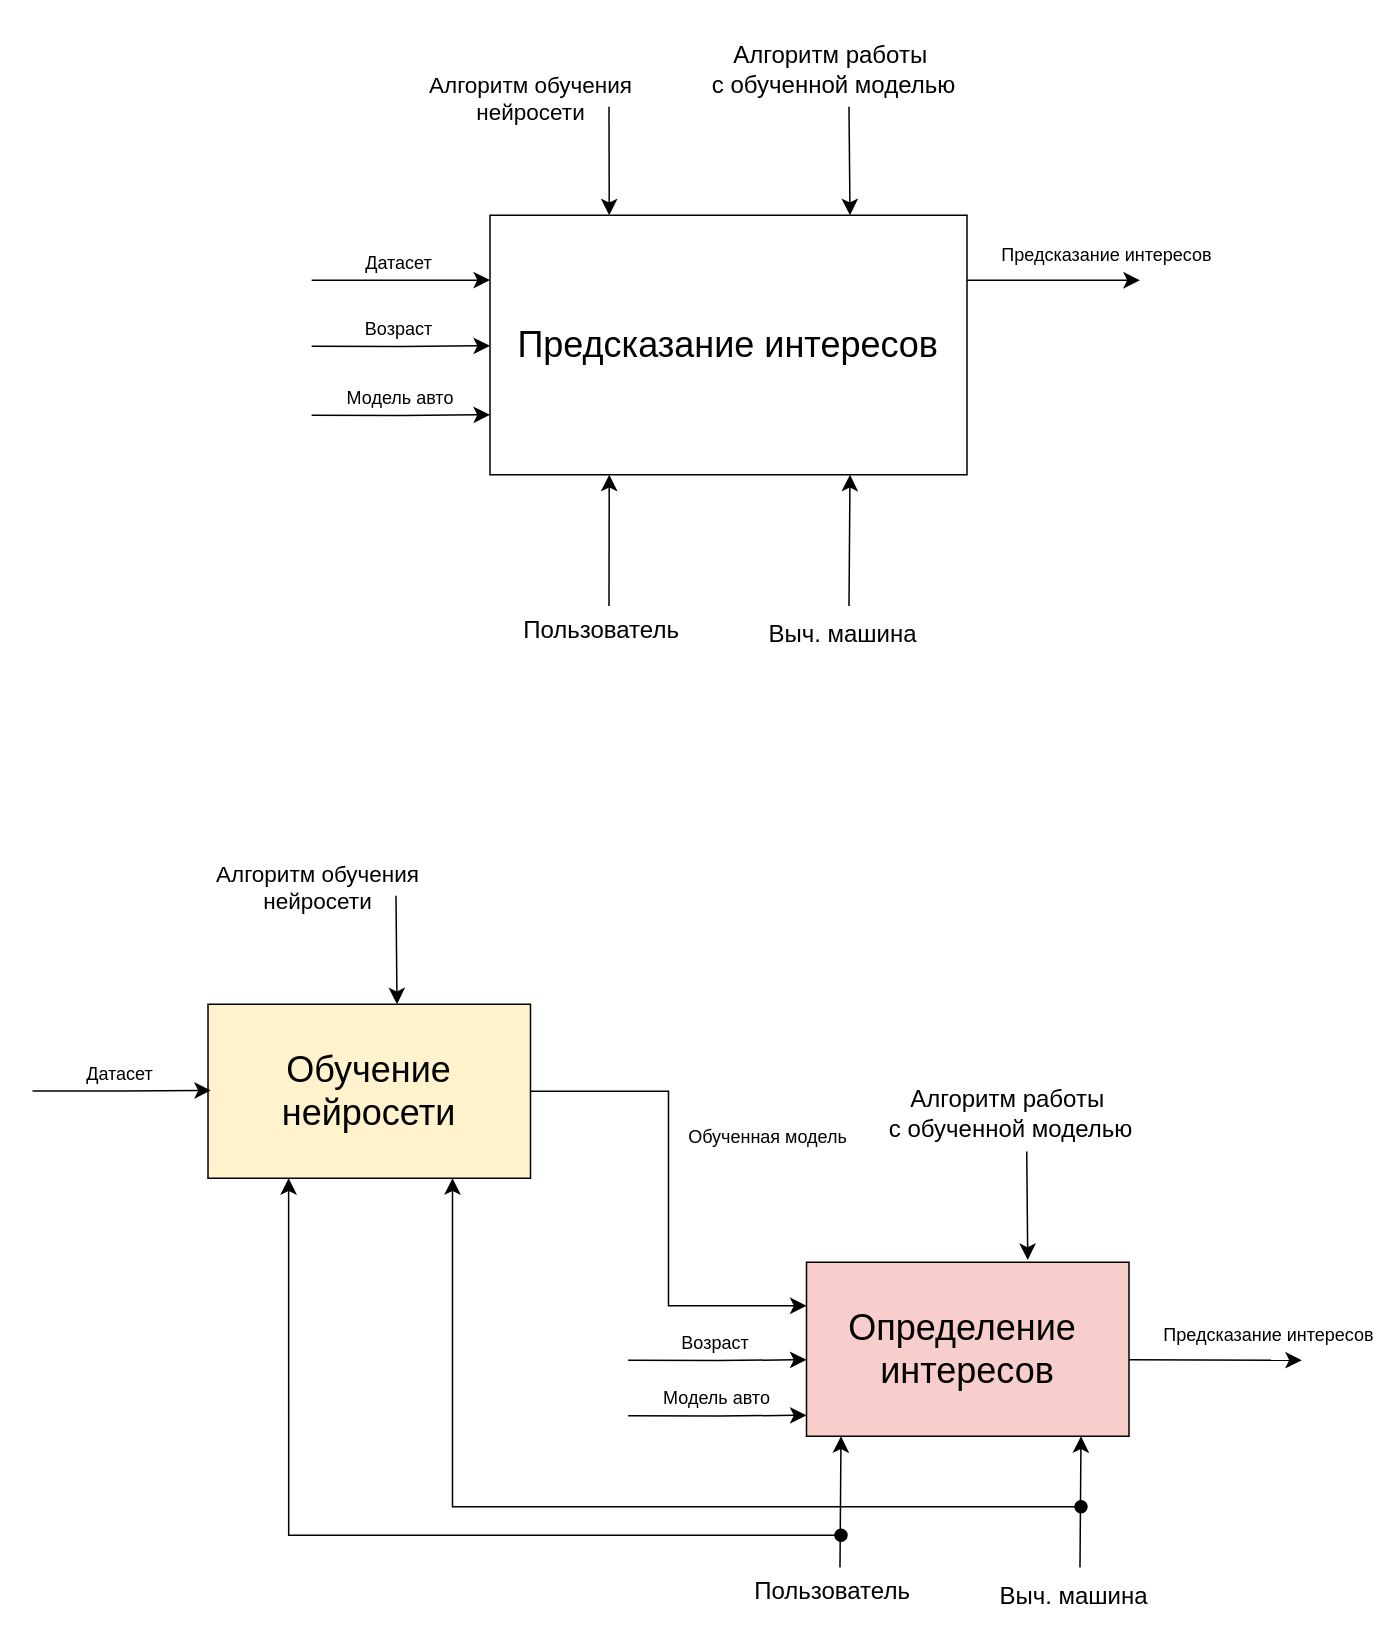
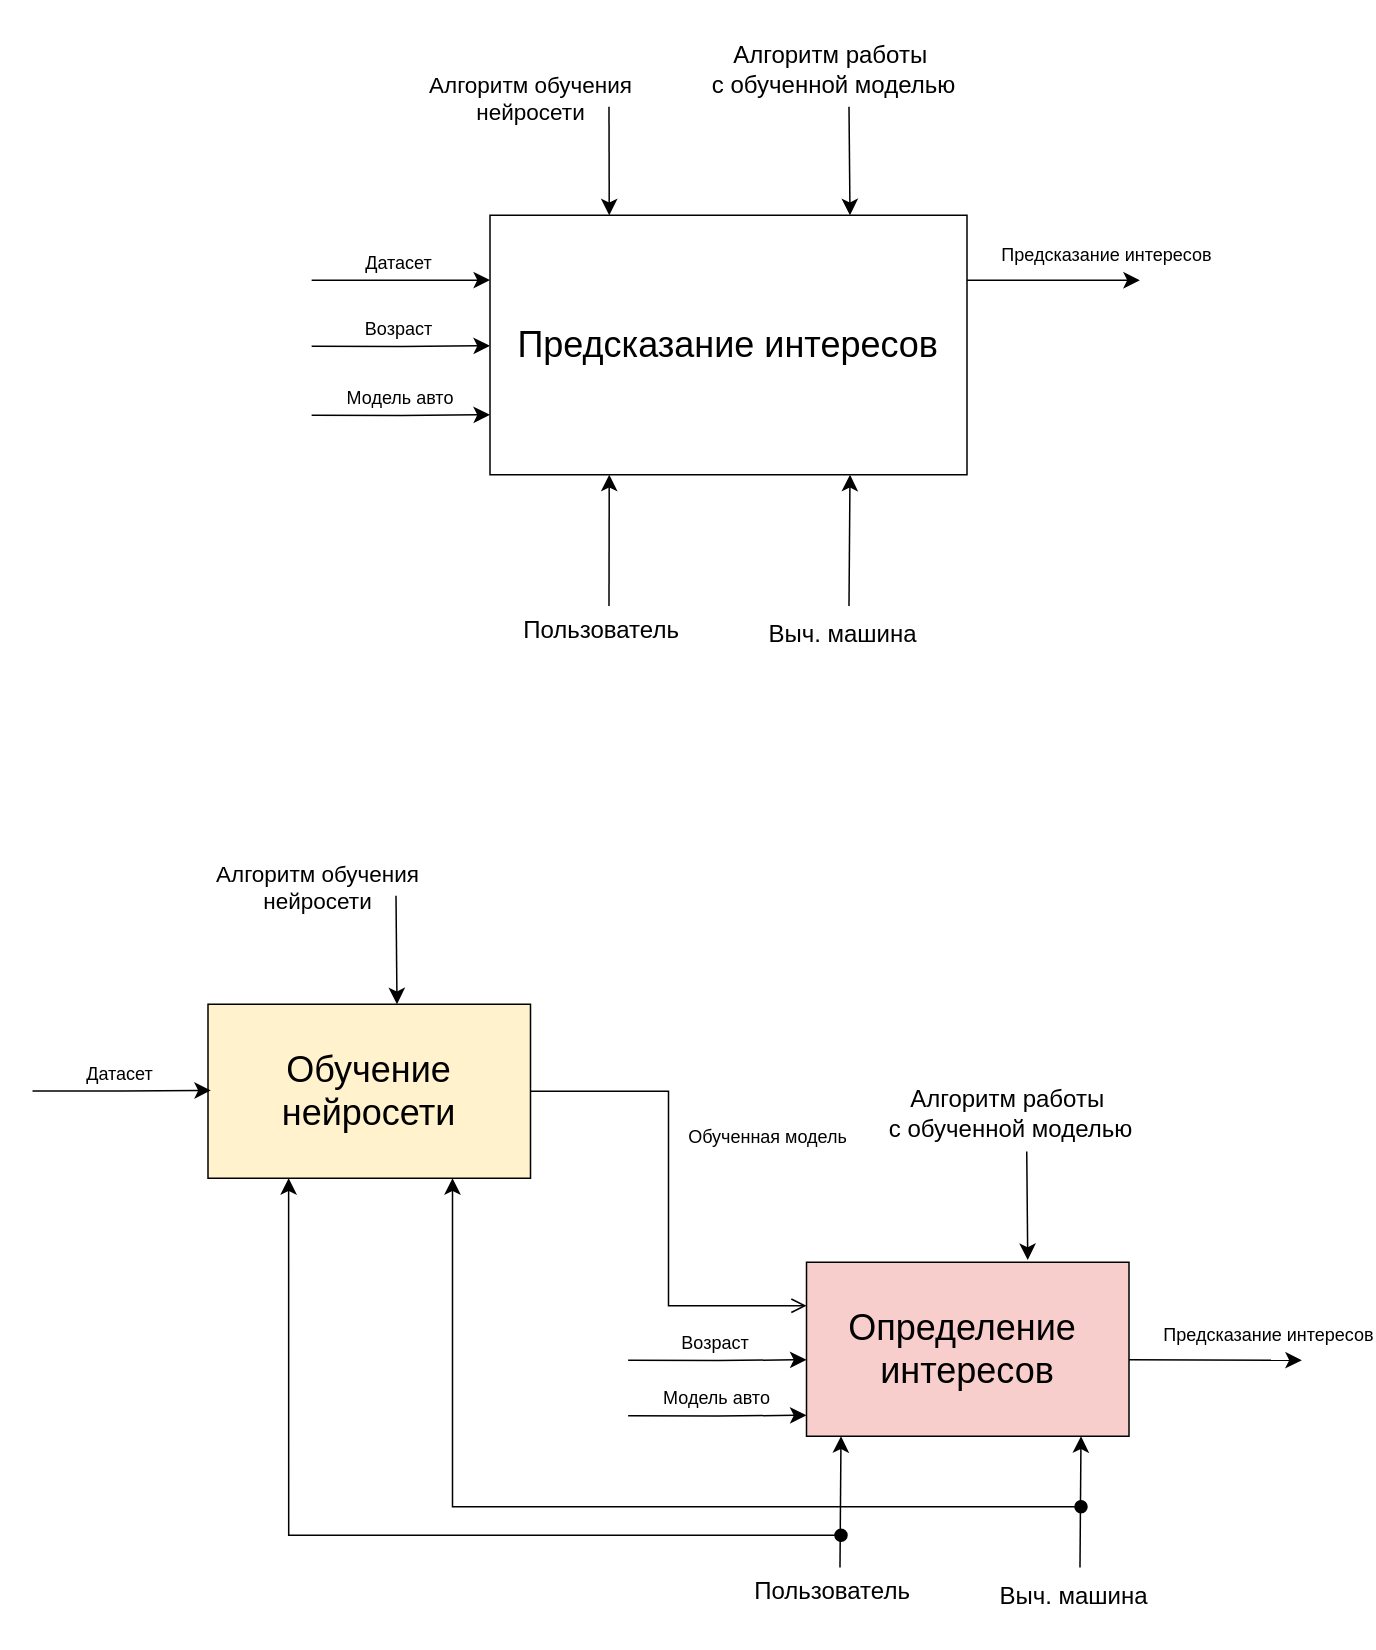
(792, 1306) -> (796, 1306)
